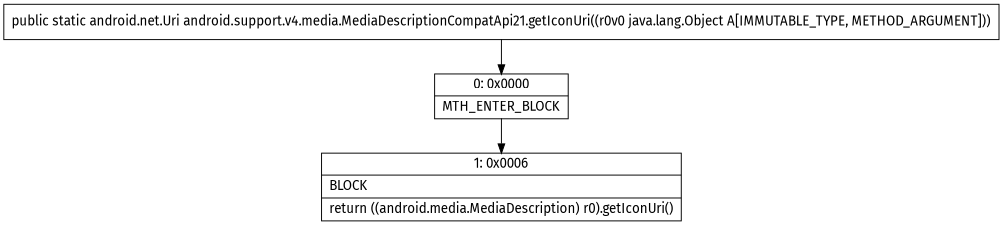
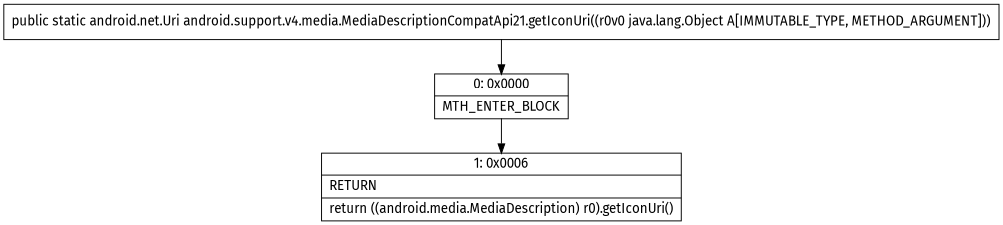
(348, 186) -> (354, 186)
